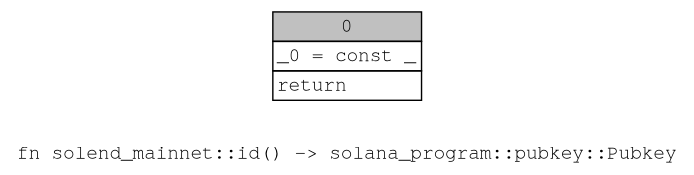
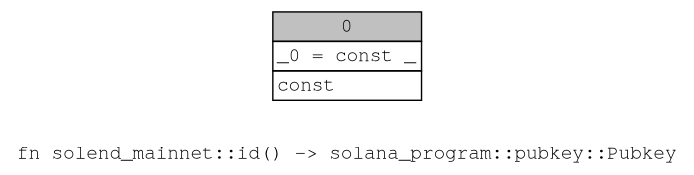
(312, 85) -> (307, 85)
